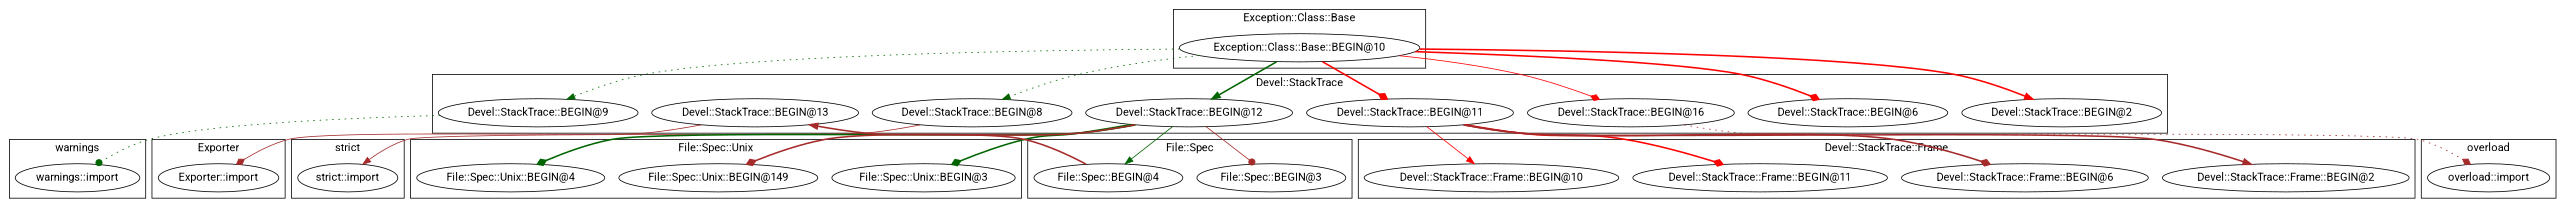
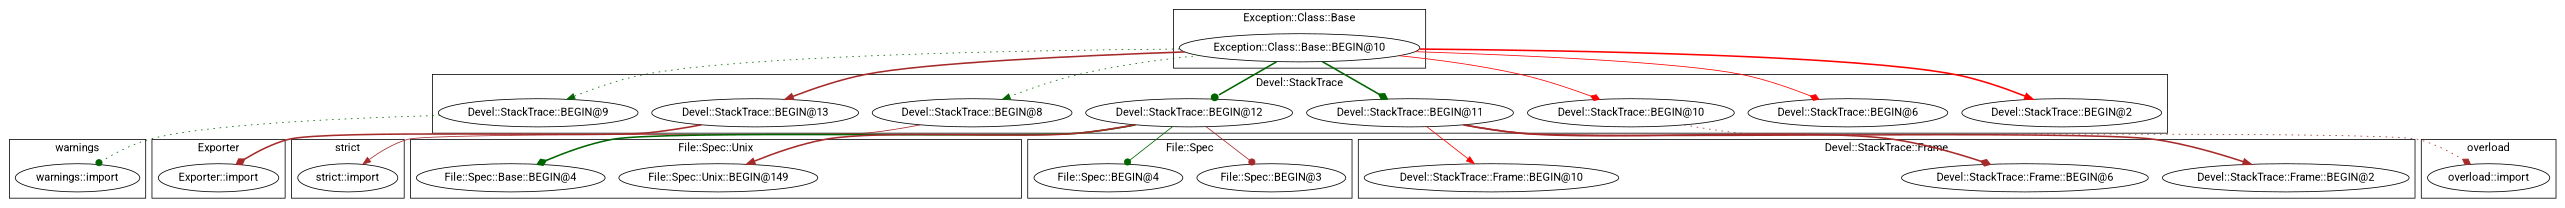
(1615, 61) -> (1615, 61)
(1245, 80) -> (1245, 80)
(1354, 80) -> (1354, 80)
(1631, 113) -> (1631, 113)
(413, 134) -> (413, 134)
(943, 135) -> (943, 135)
(954, 135) -> (987, 62)
(1150, 144) -> (1150, 144)
(511, 178) -> (511, 178)
(924, 178) -> none
(1760, 178) -> none
